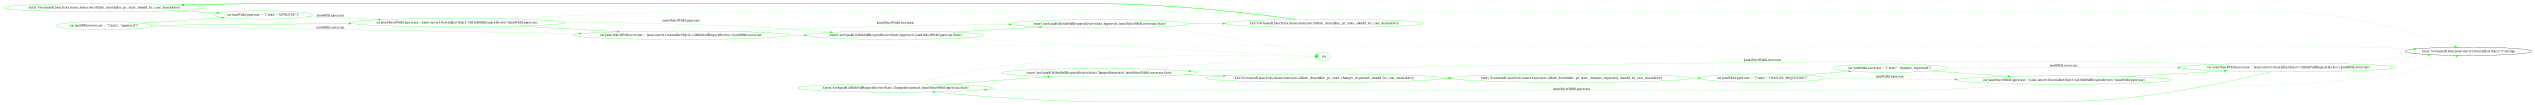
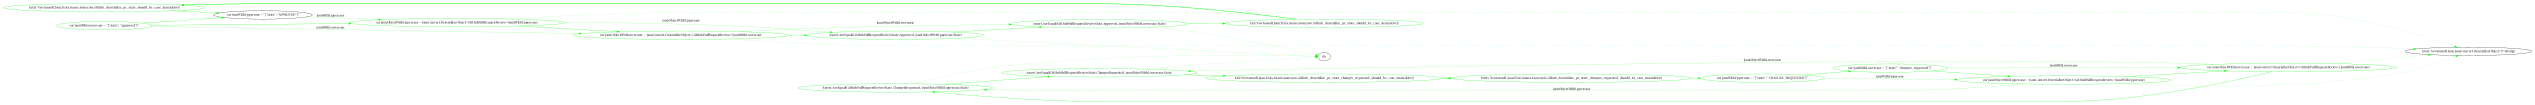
(263, 15) -> (263, 15)
(1324, 57) -> (1324, 57)
